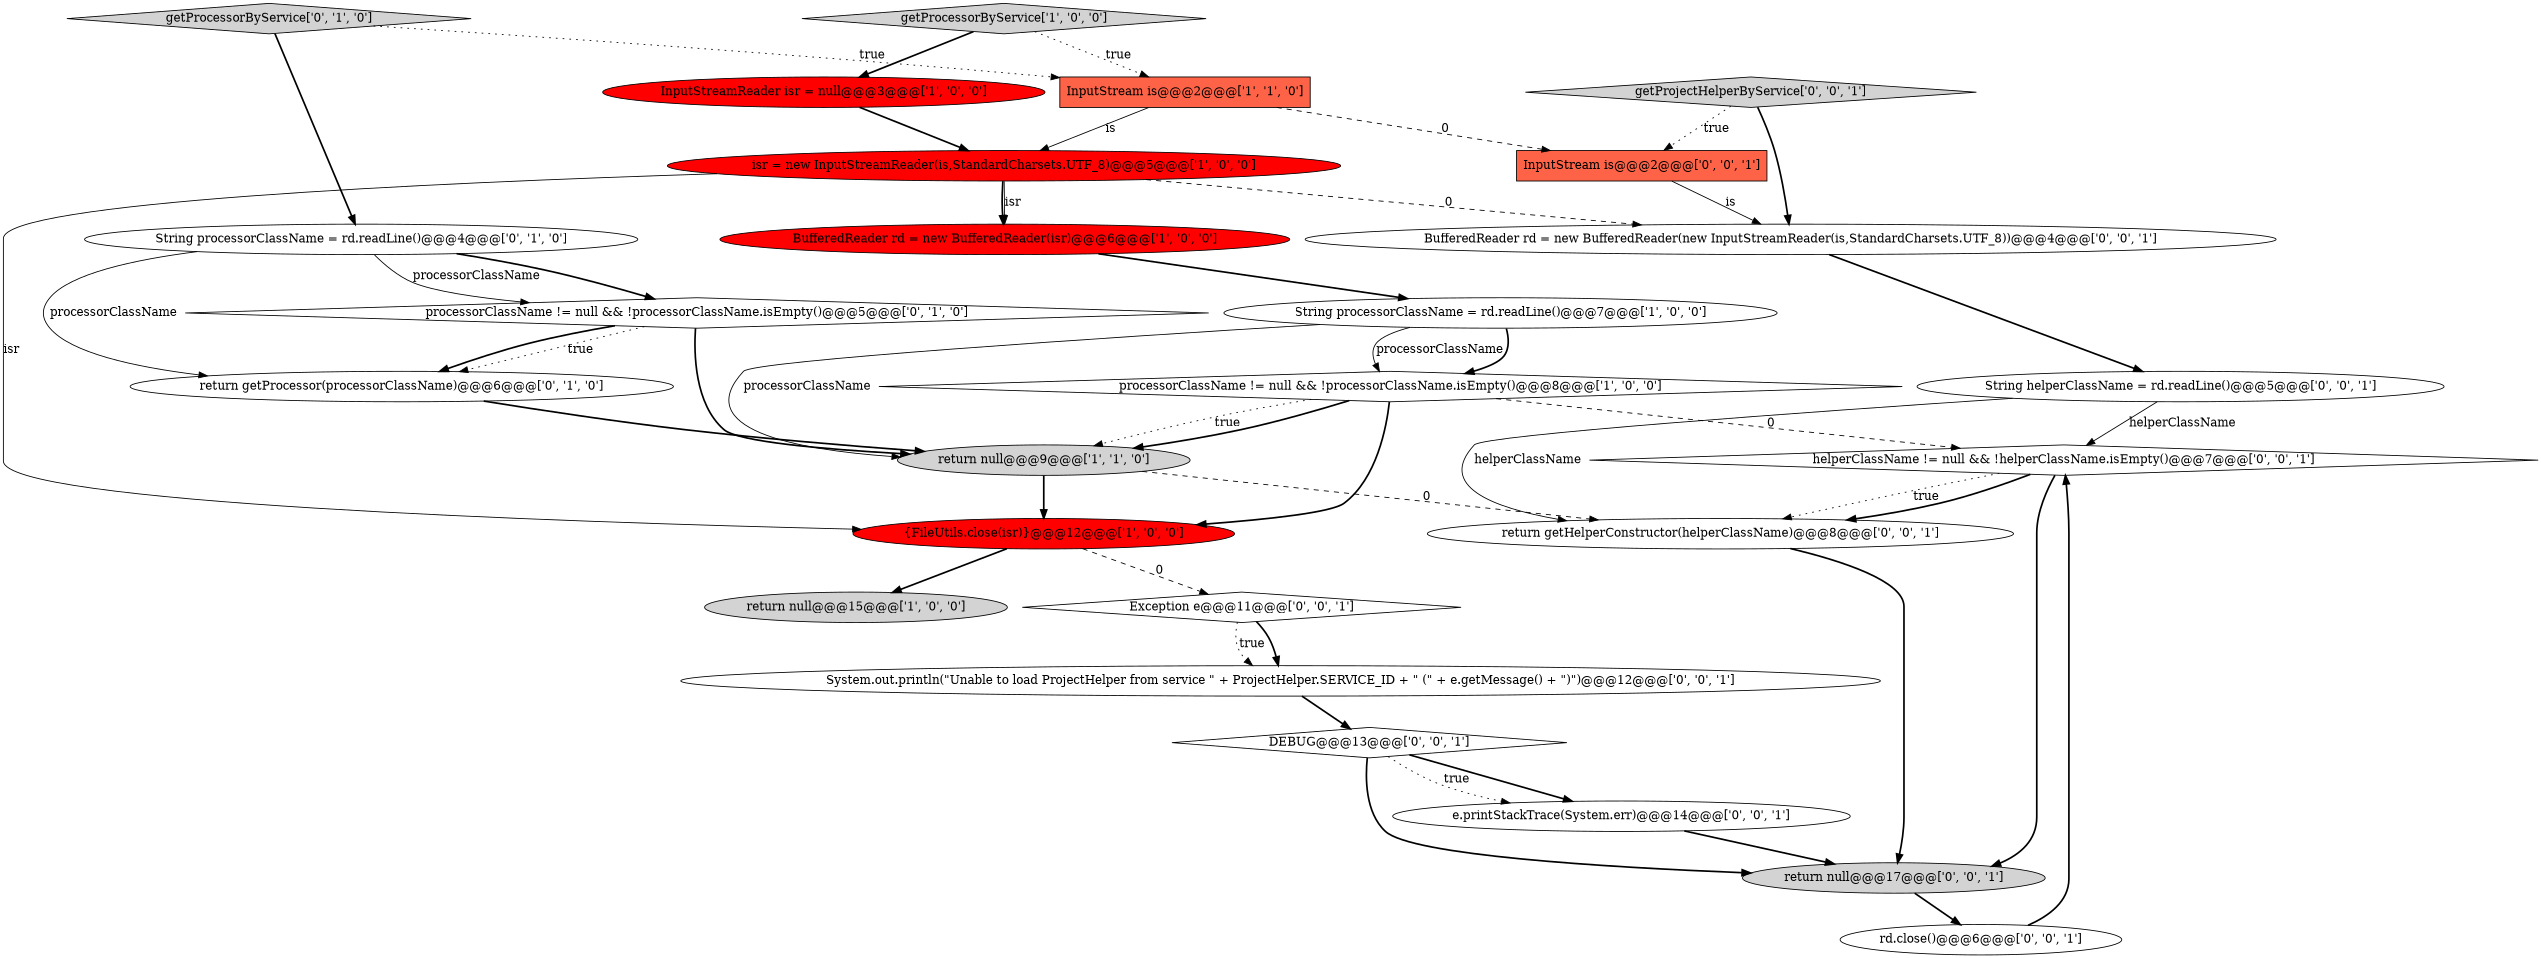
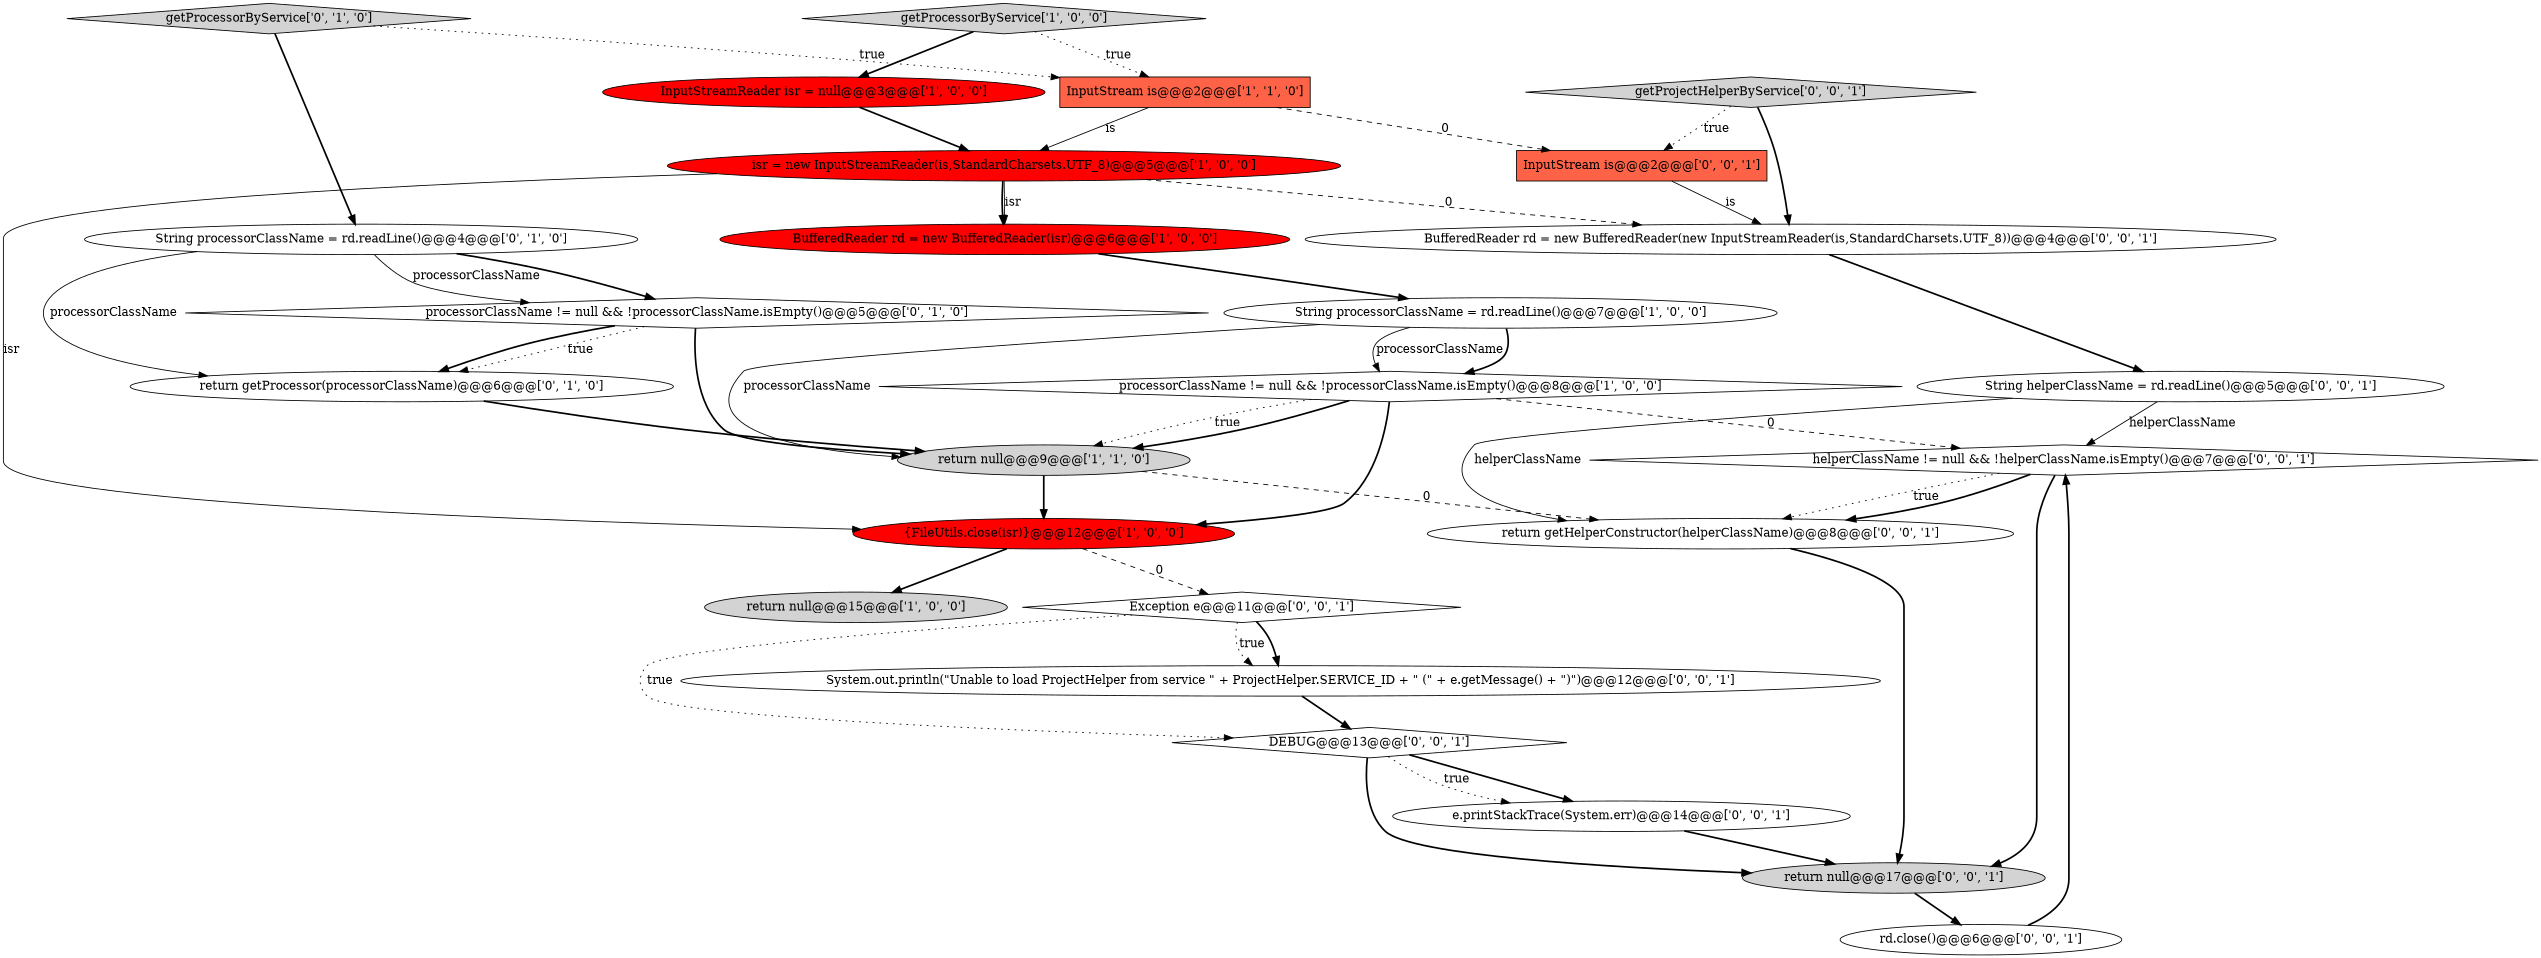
none -> (674, 704)
